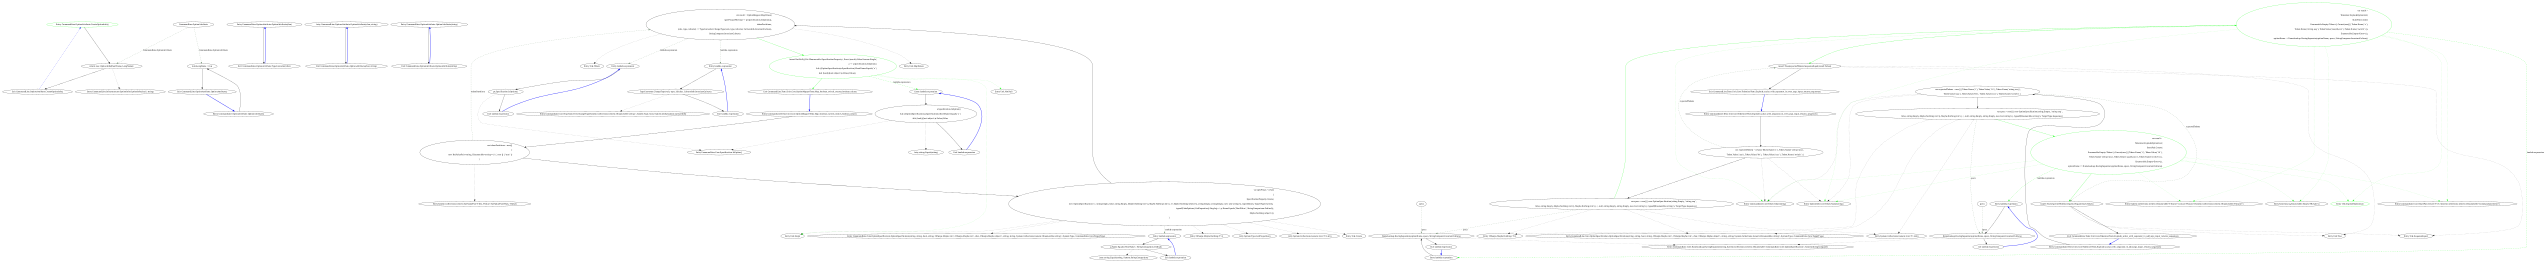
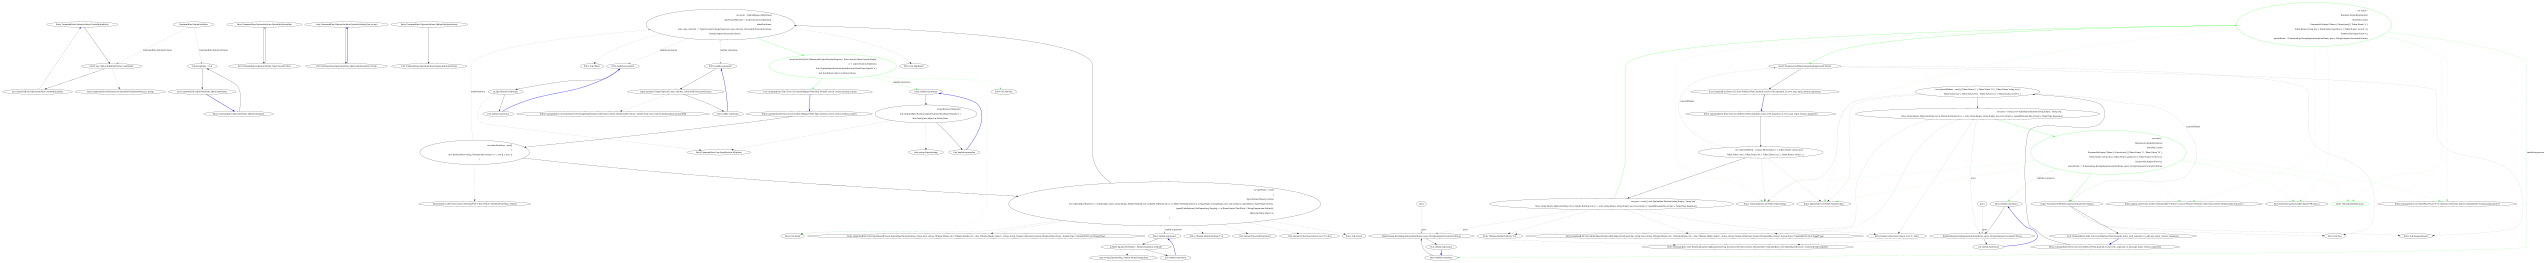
(82, 25) -> (82, 25)
(265, 46) -> (265, 46)
(430, 46) -> none
